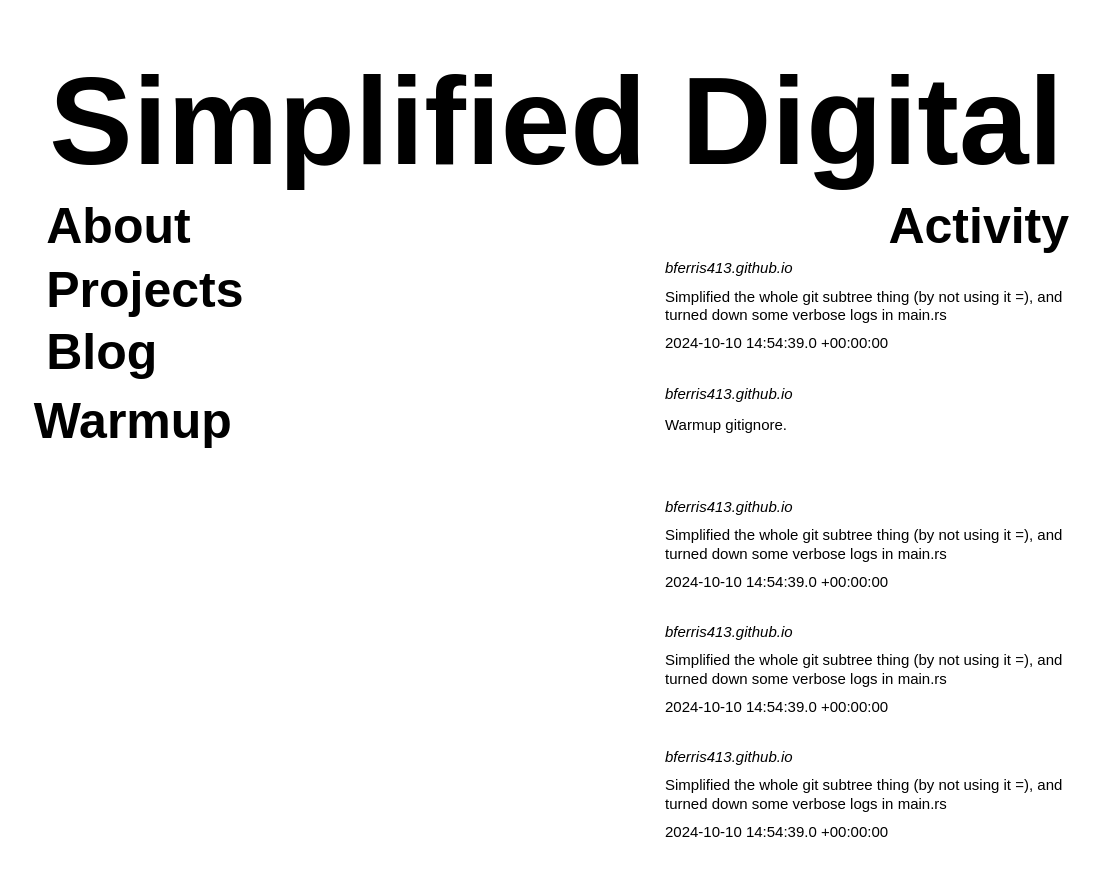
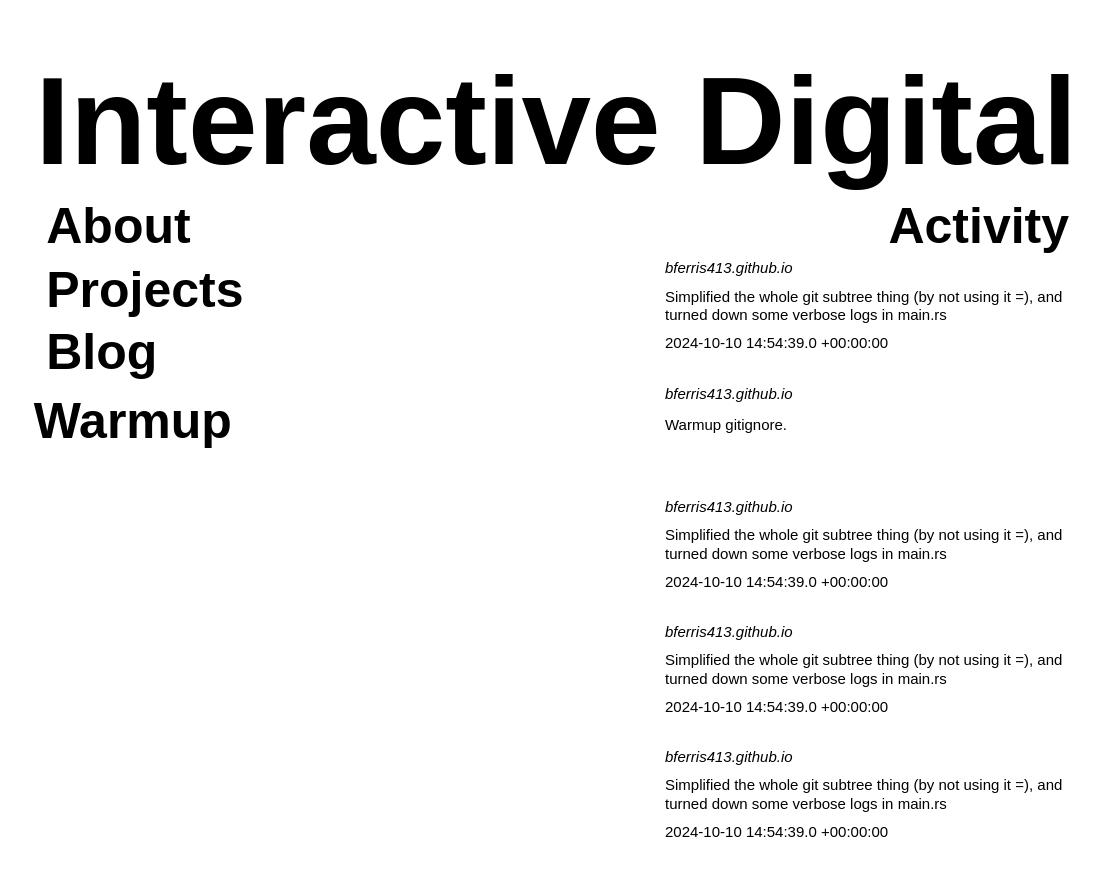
(557, 119) -> (557, 119)
